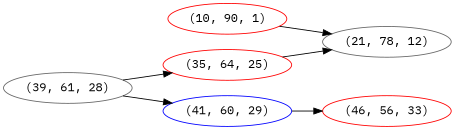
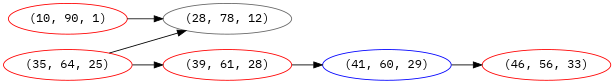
(387, 42) -> (227, 19)
(143, 77) -> (143, 65)
(68, 88) -> (227, 65)
